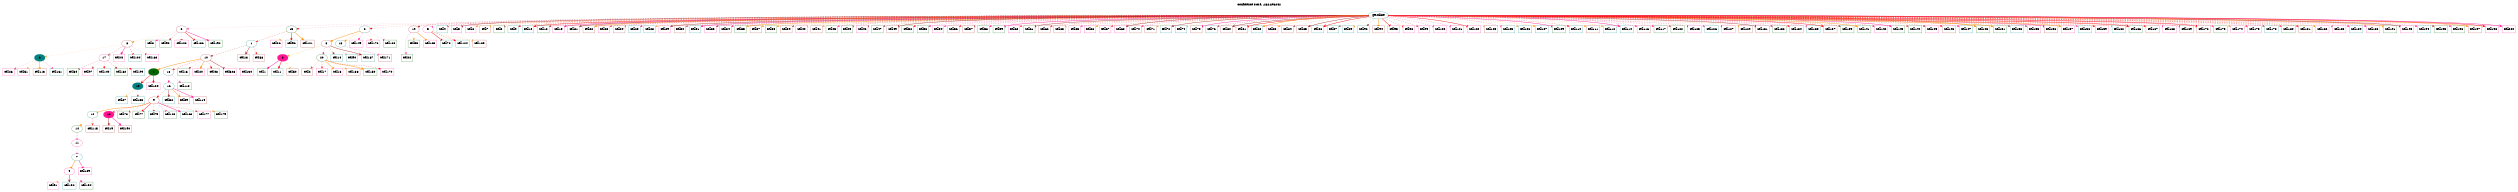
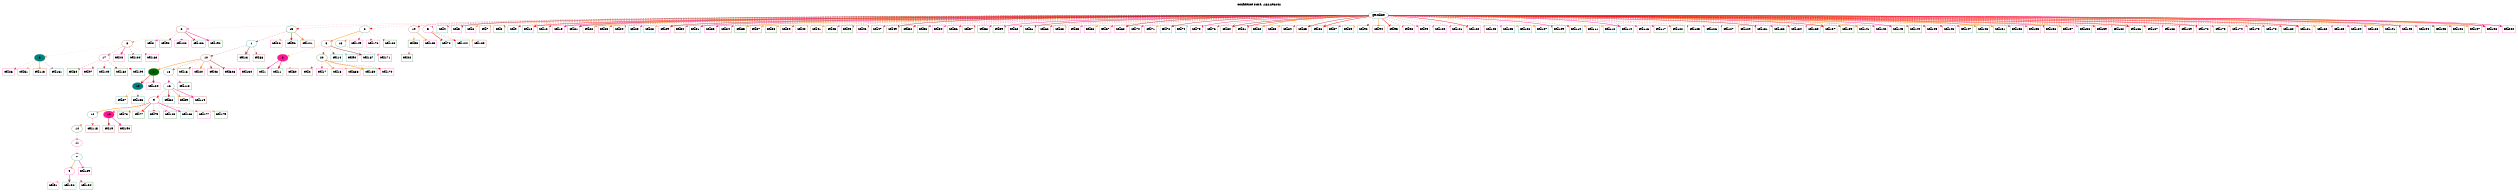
(1842, 17) -> (1842, 17)
(406, 42) -> (411, 50)
(353, 72) -> (353, 72)
